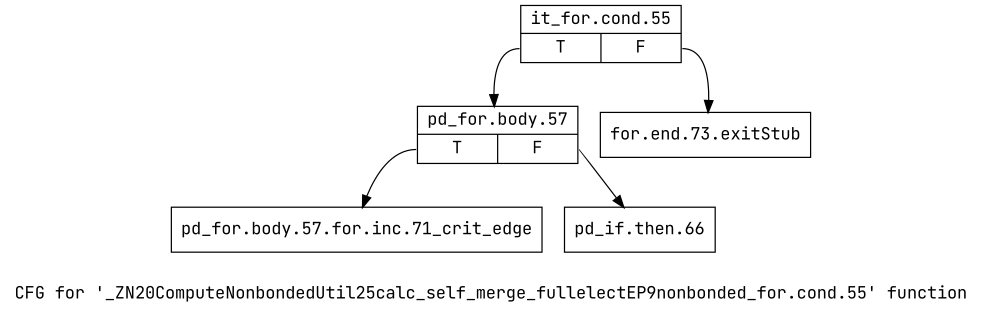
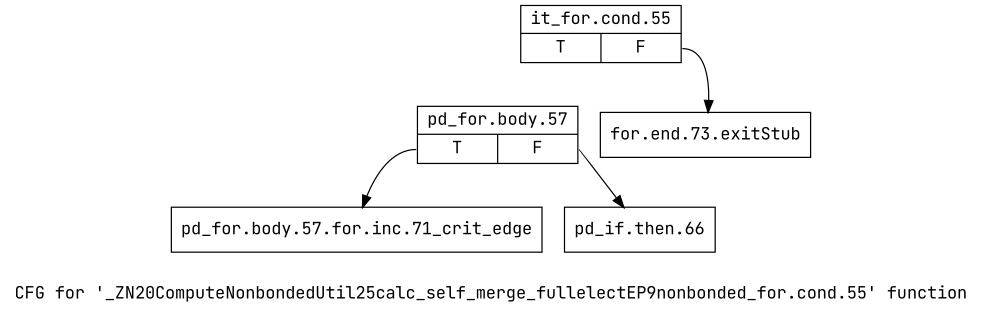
(498, 66) -> none
